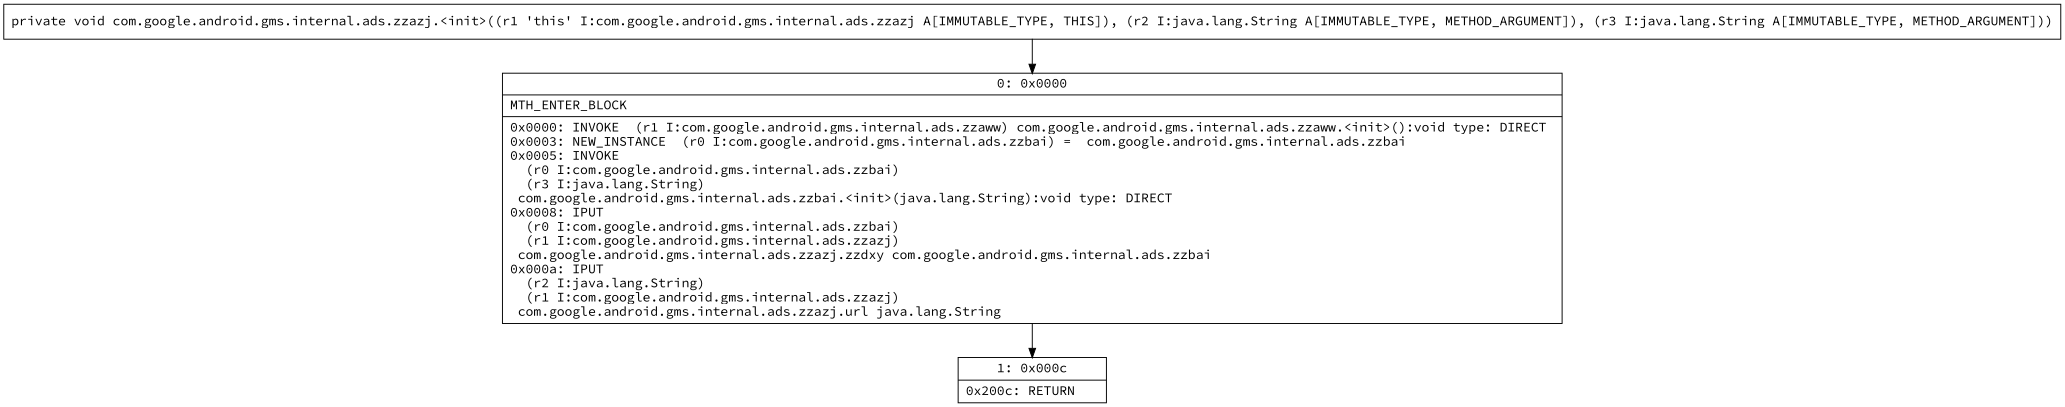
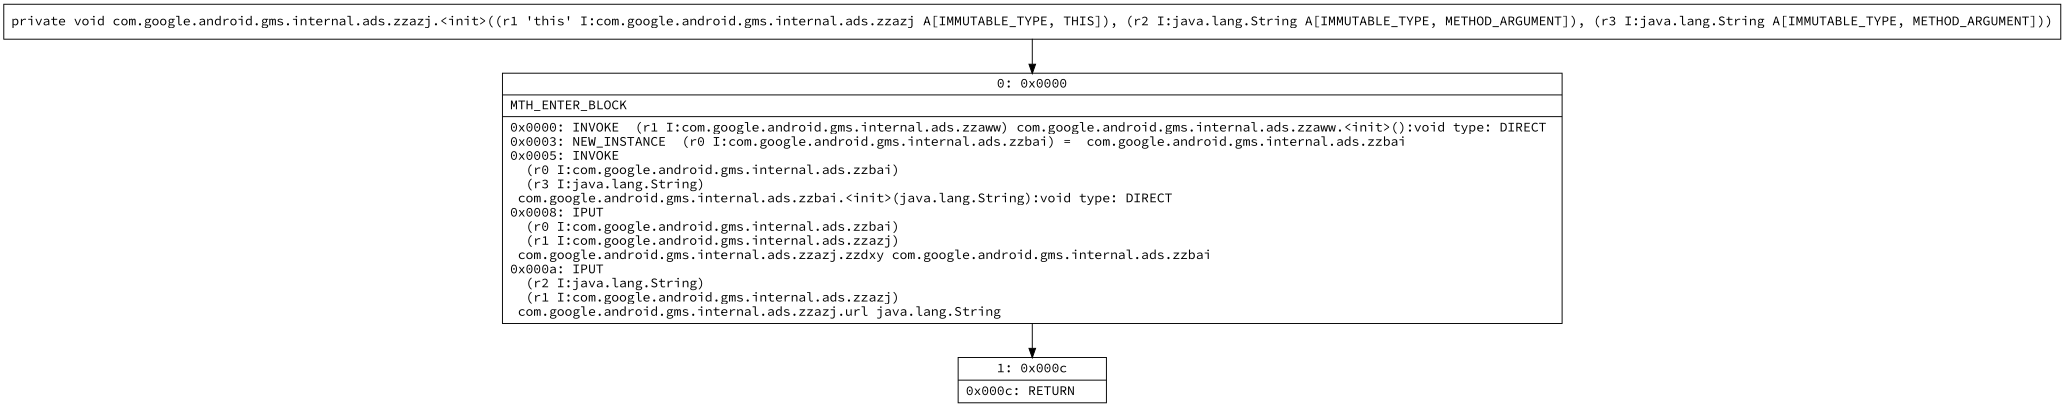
(1032, 391) -> (1032, 391)
